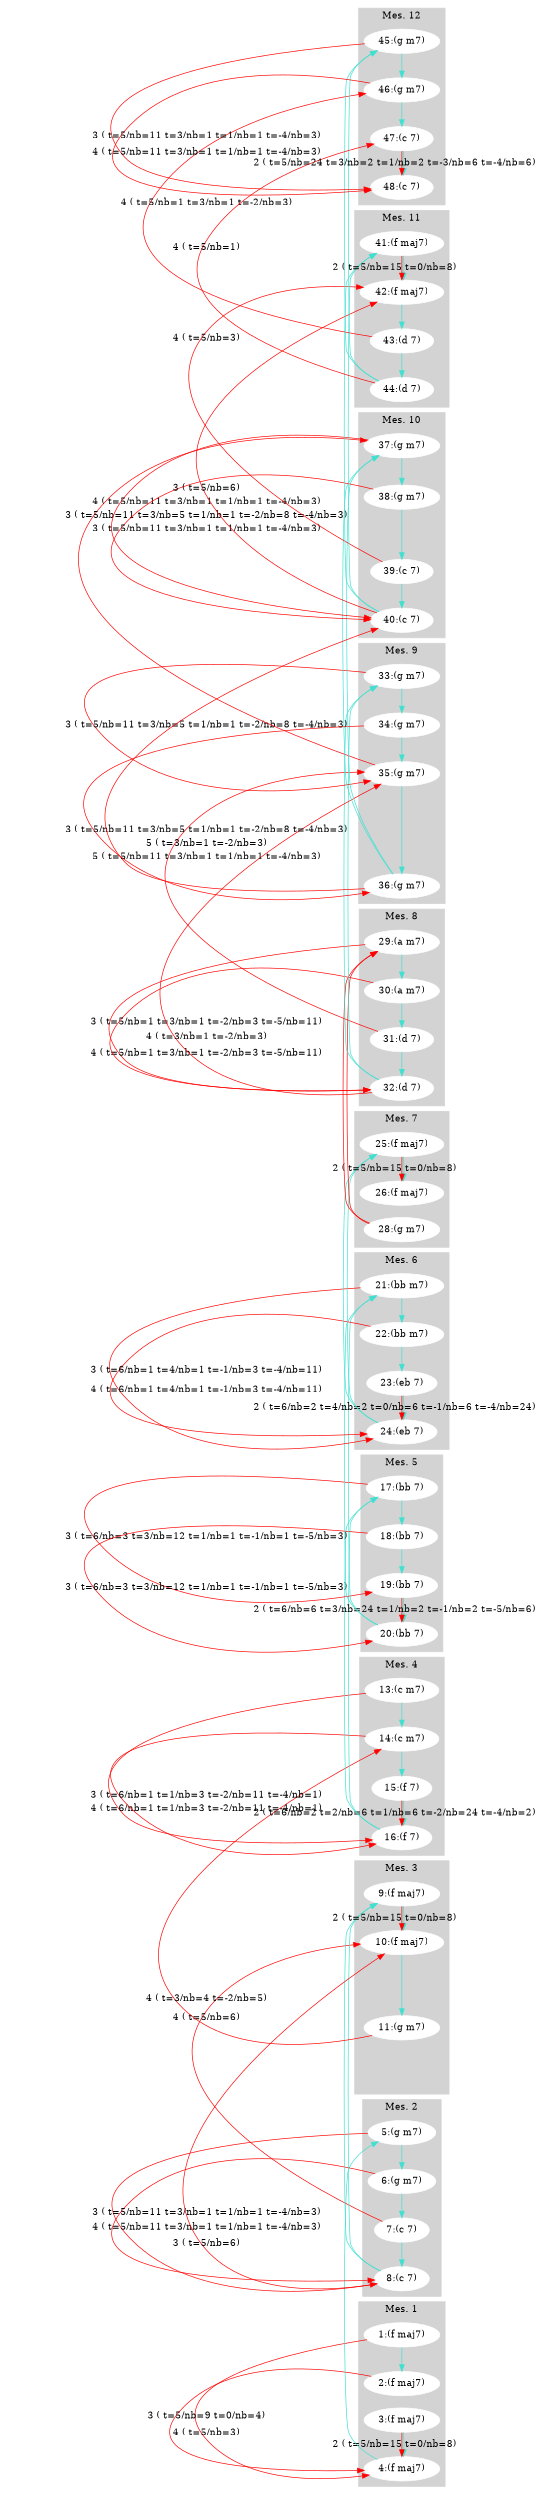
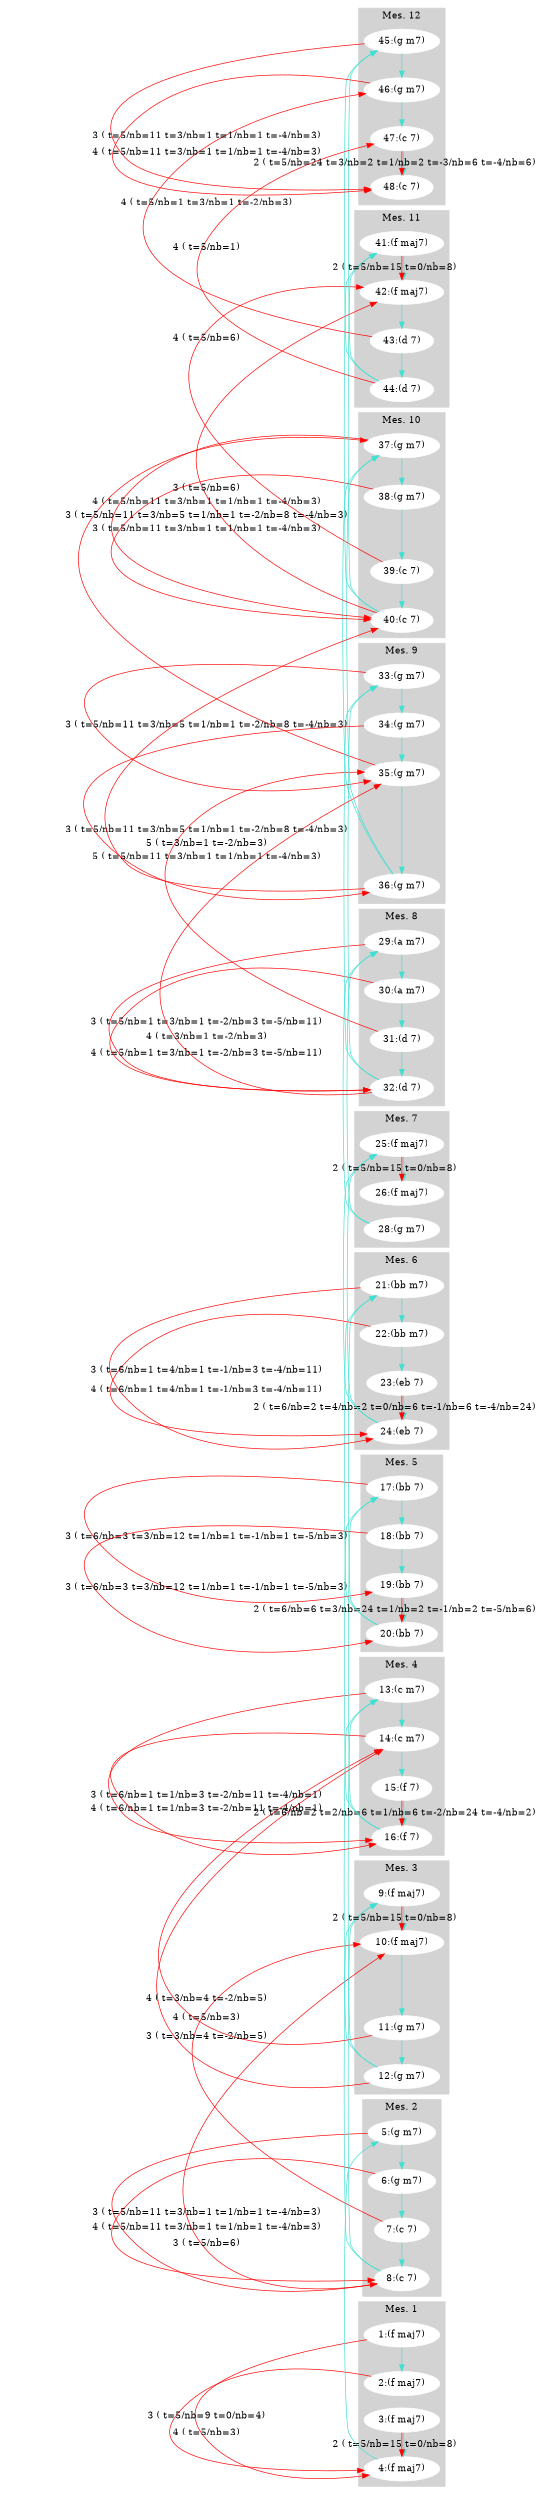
(207, 338) -> (207, 338)
(347, 1082) -> (347, 1082)
(207, 2018) -> (207, 2018)
none -> (402, 2077)
